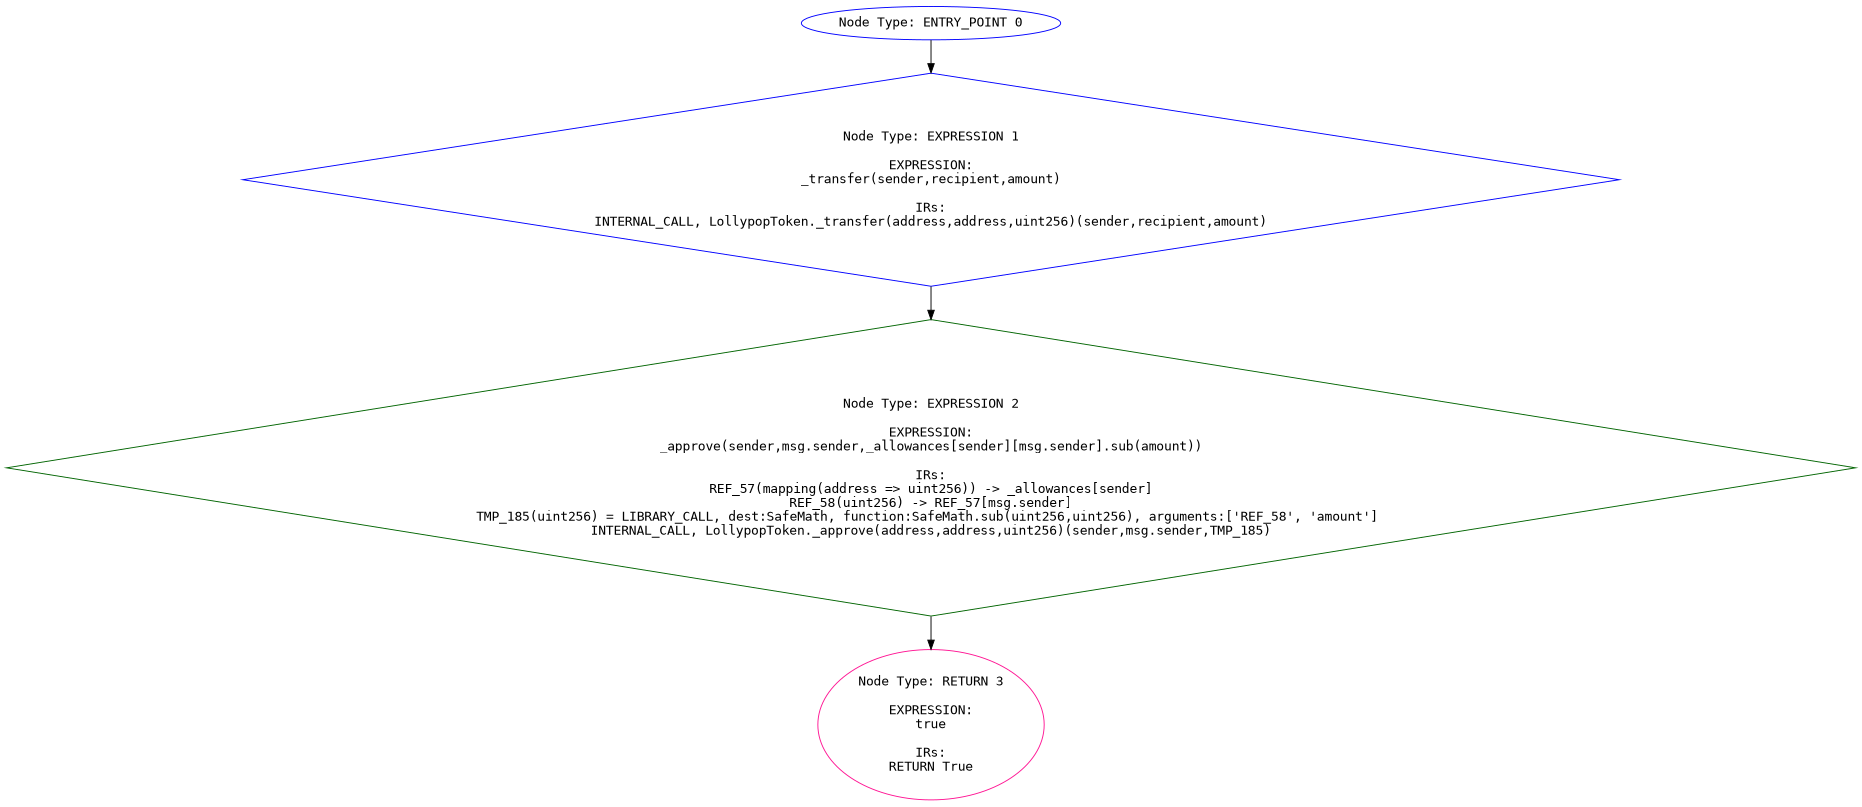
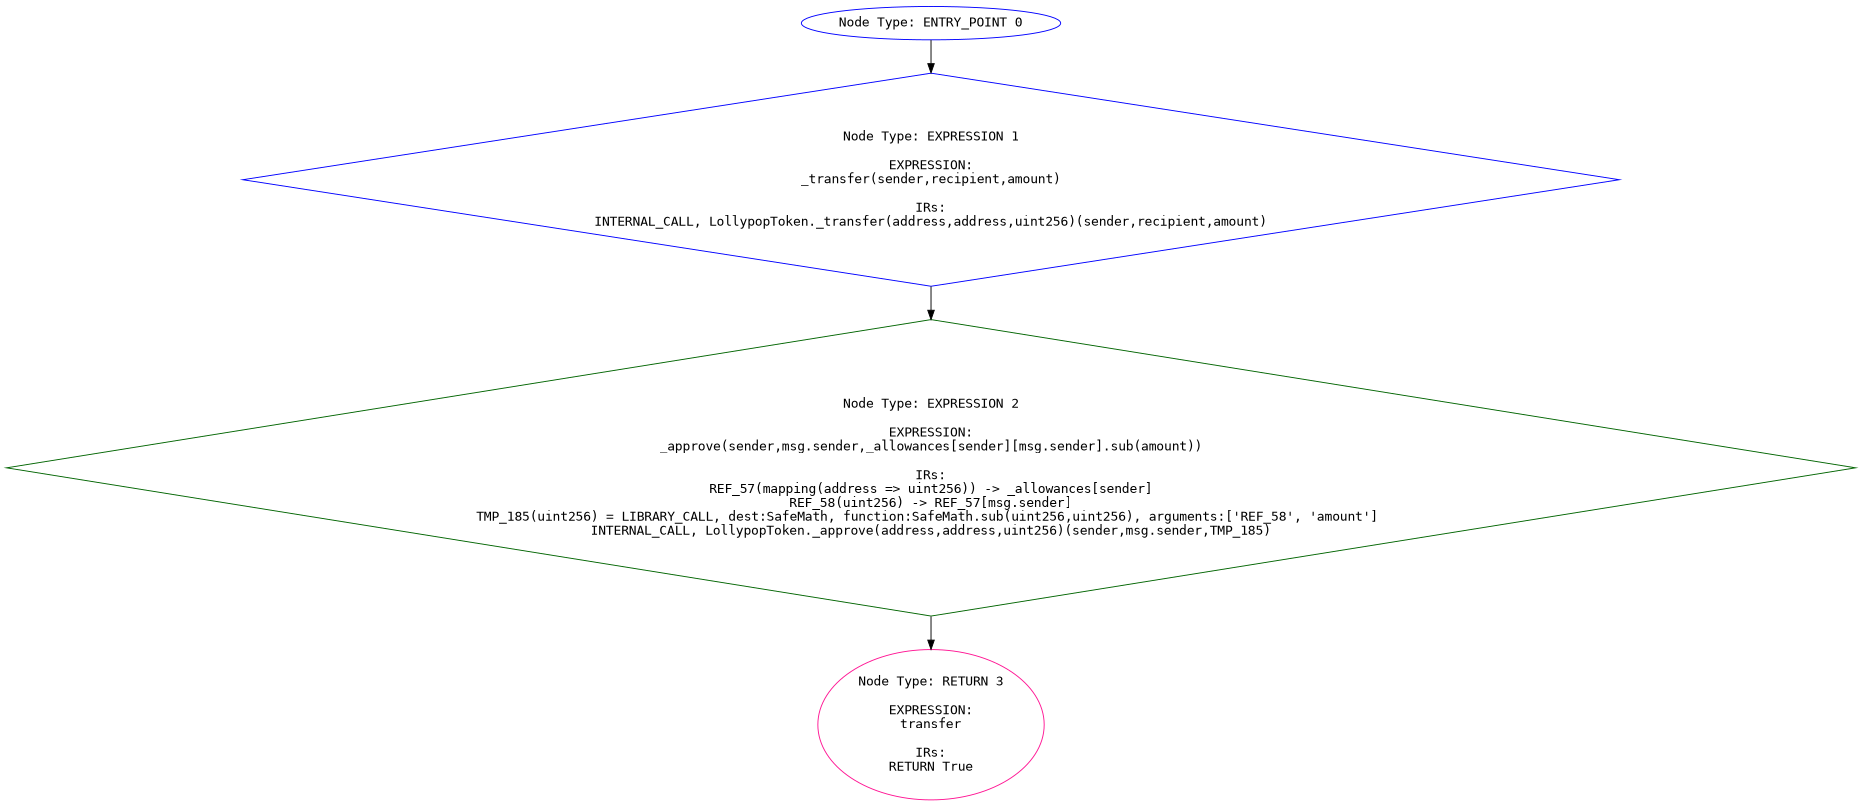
(931, 725) -> (931, 725)
